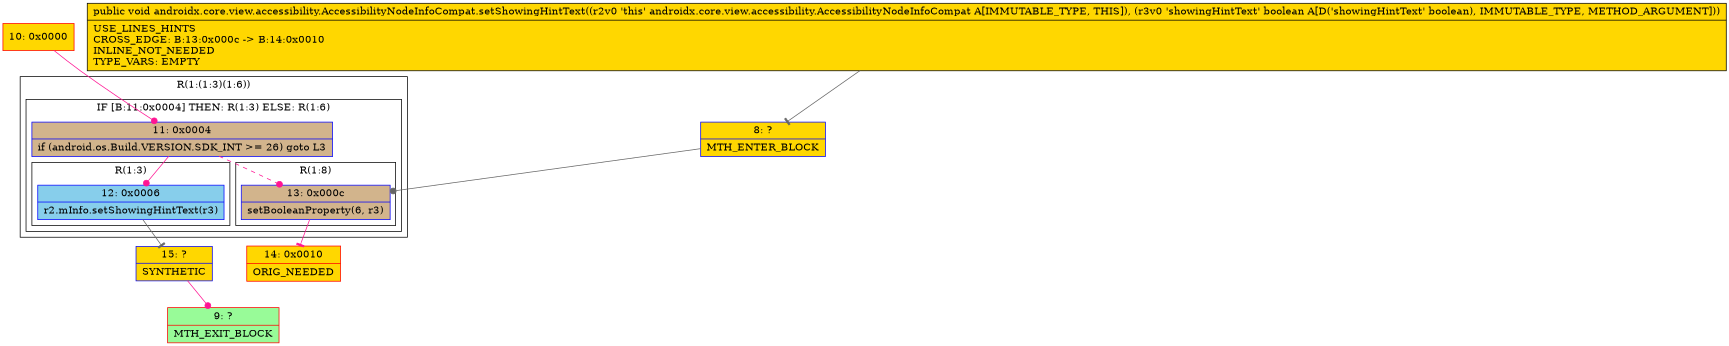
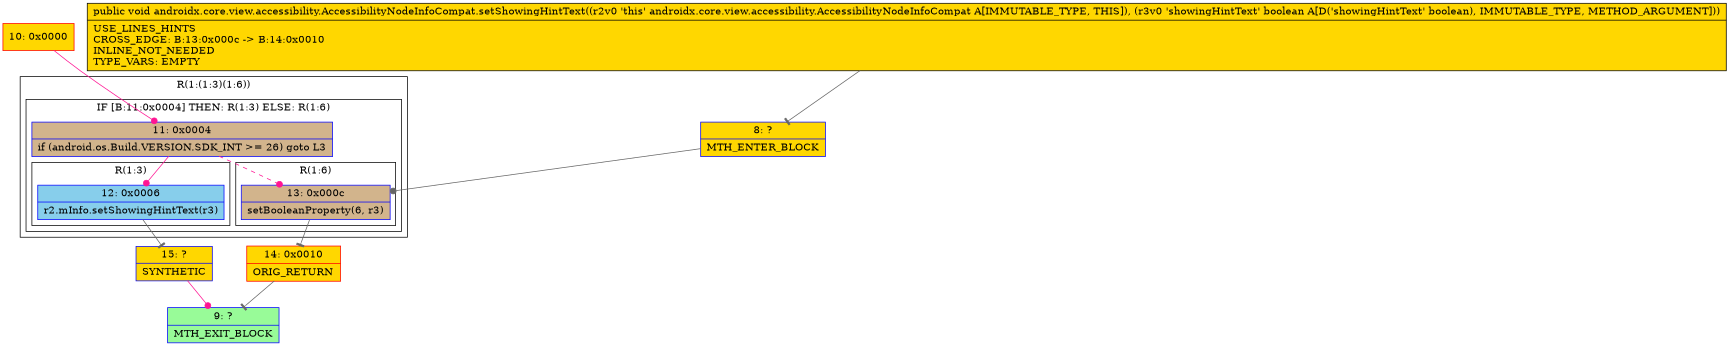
(316, 171) -> (316, 171)
(305, 231) -> (305, 231)
(294, 272) -> (293, 272)
none -> (260, 293)
(223, 325) -> (223, 325)
